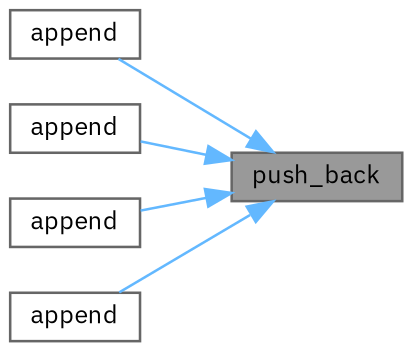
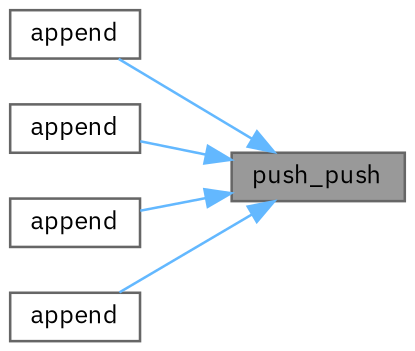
(317, 177) -> (318, 177)
